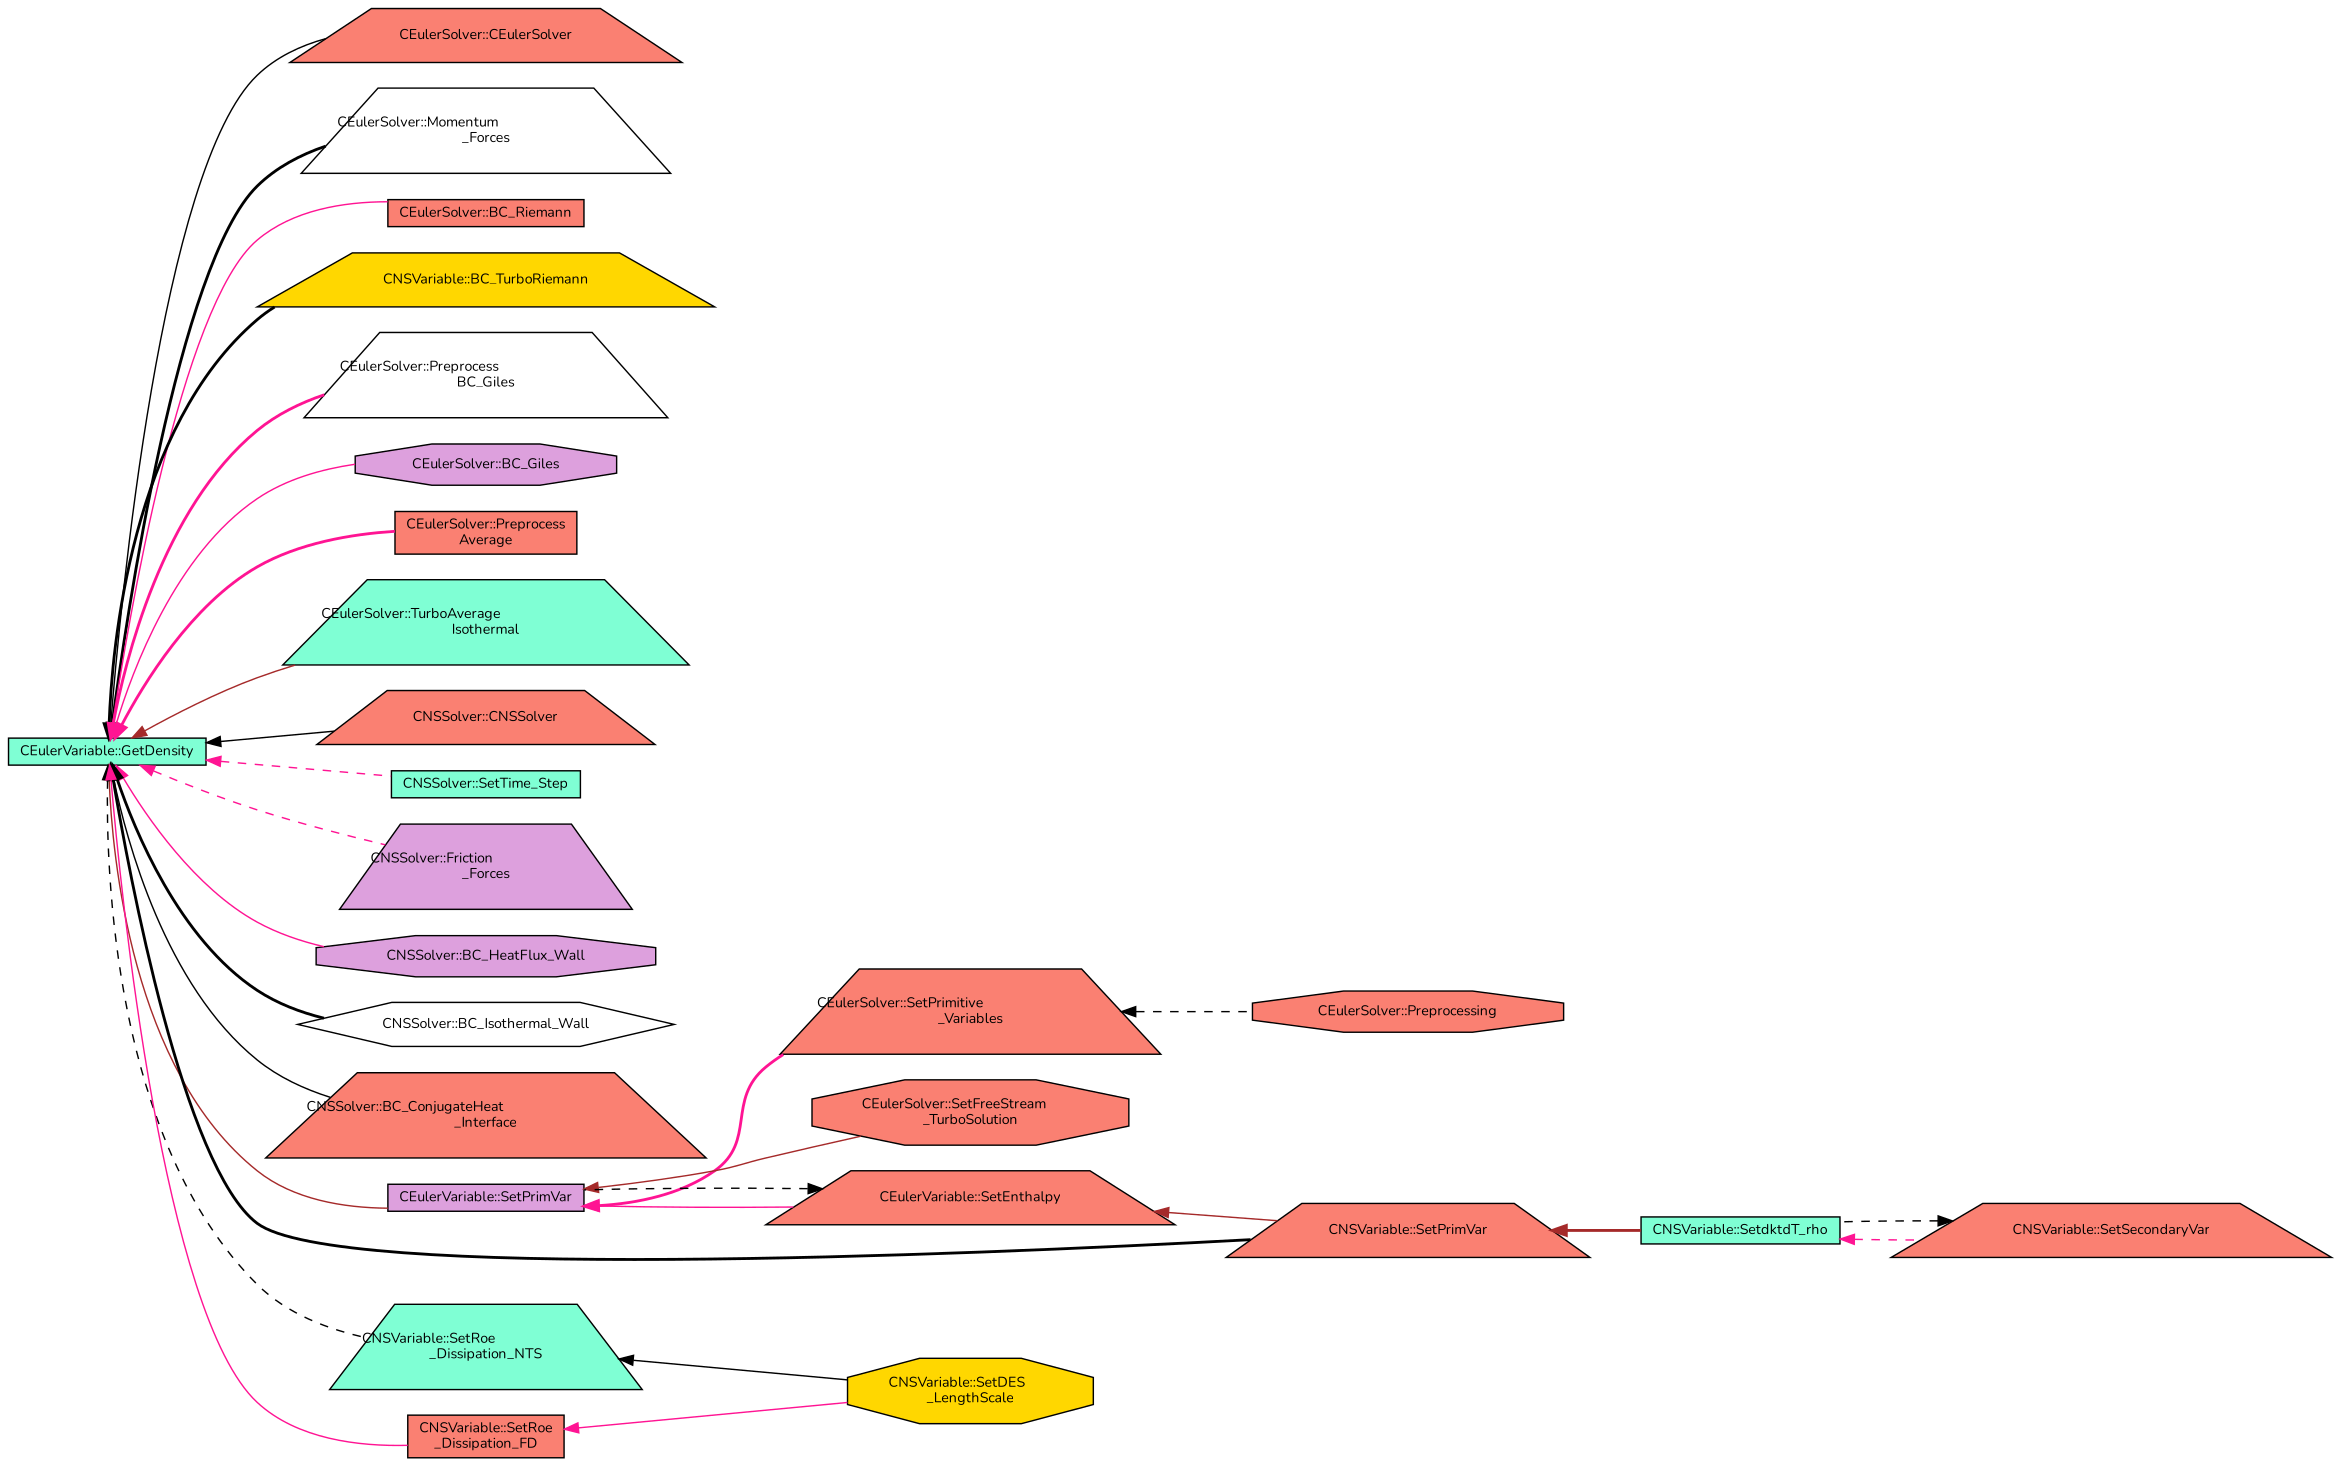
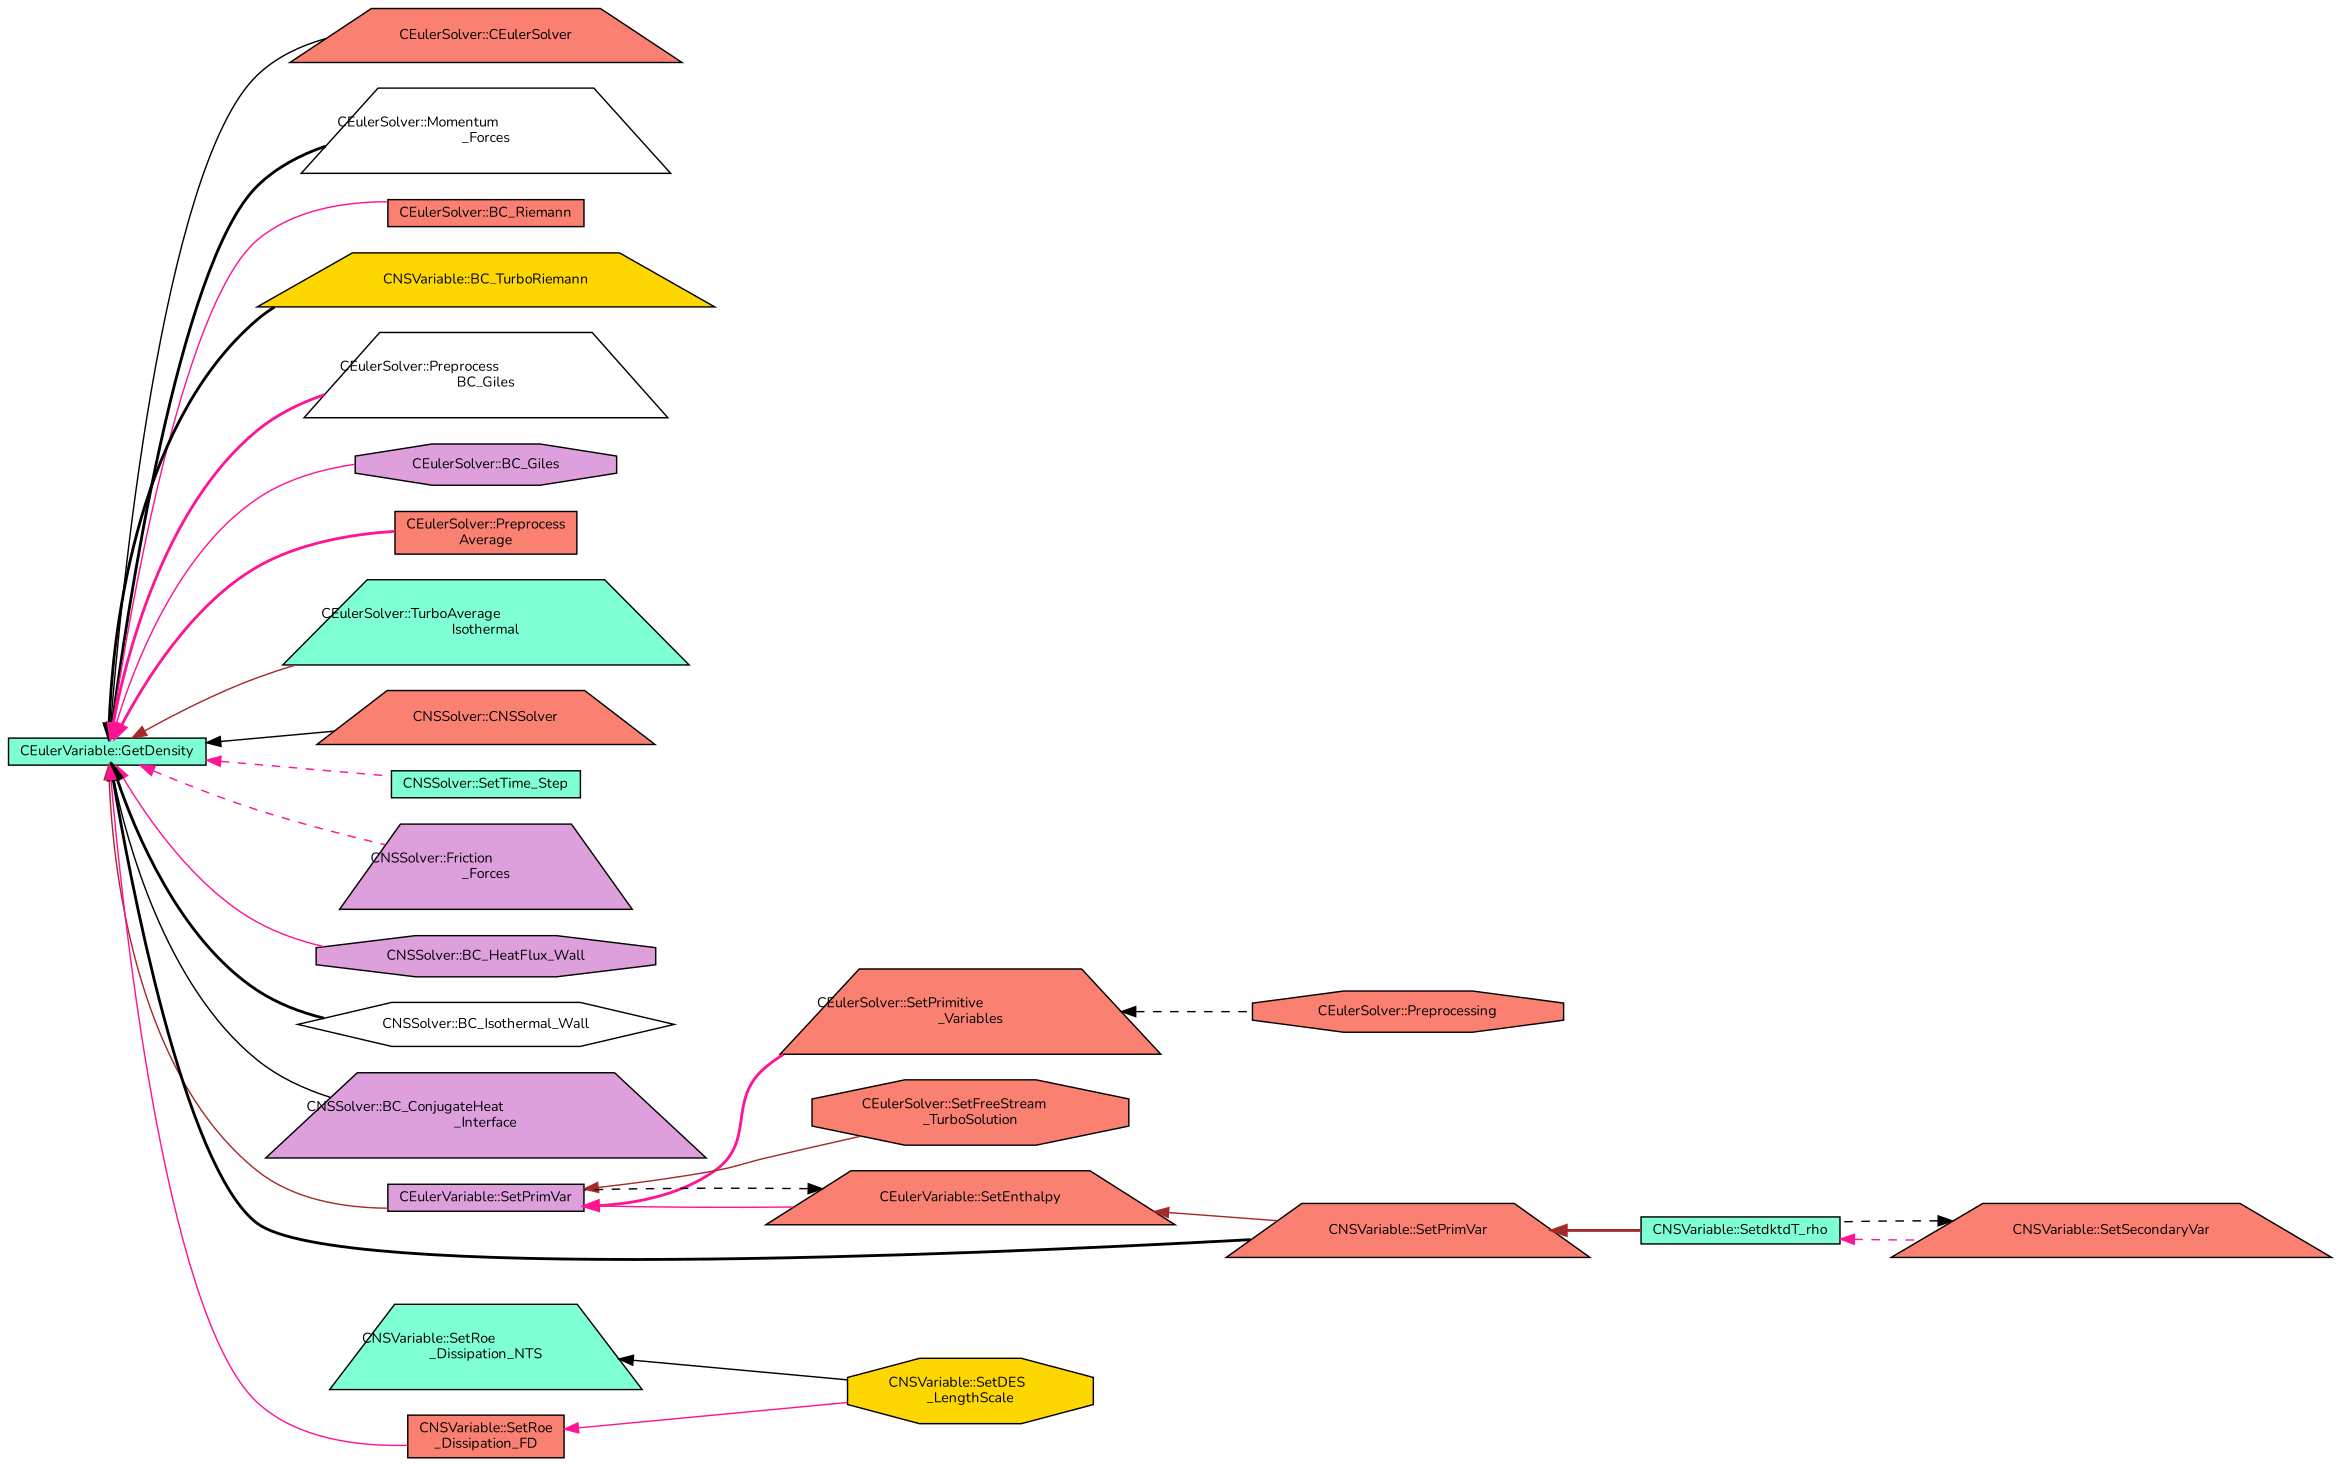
(486, 1115) -> (486, 1115)
(179, 1169) -> none
